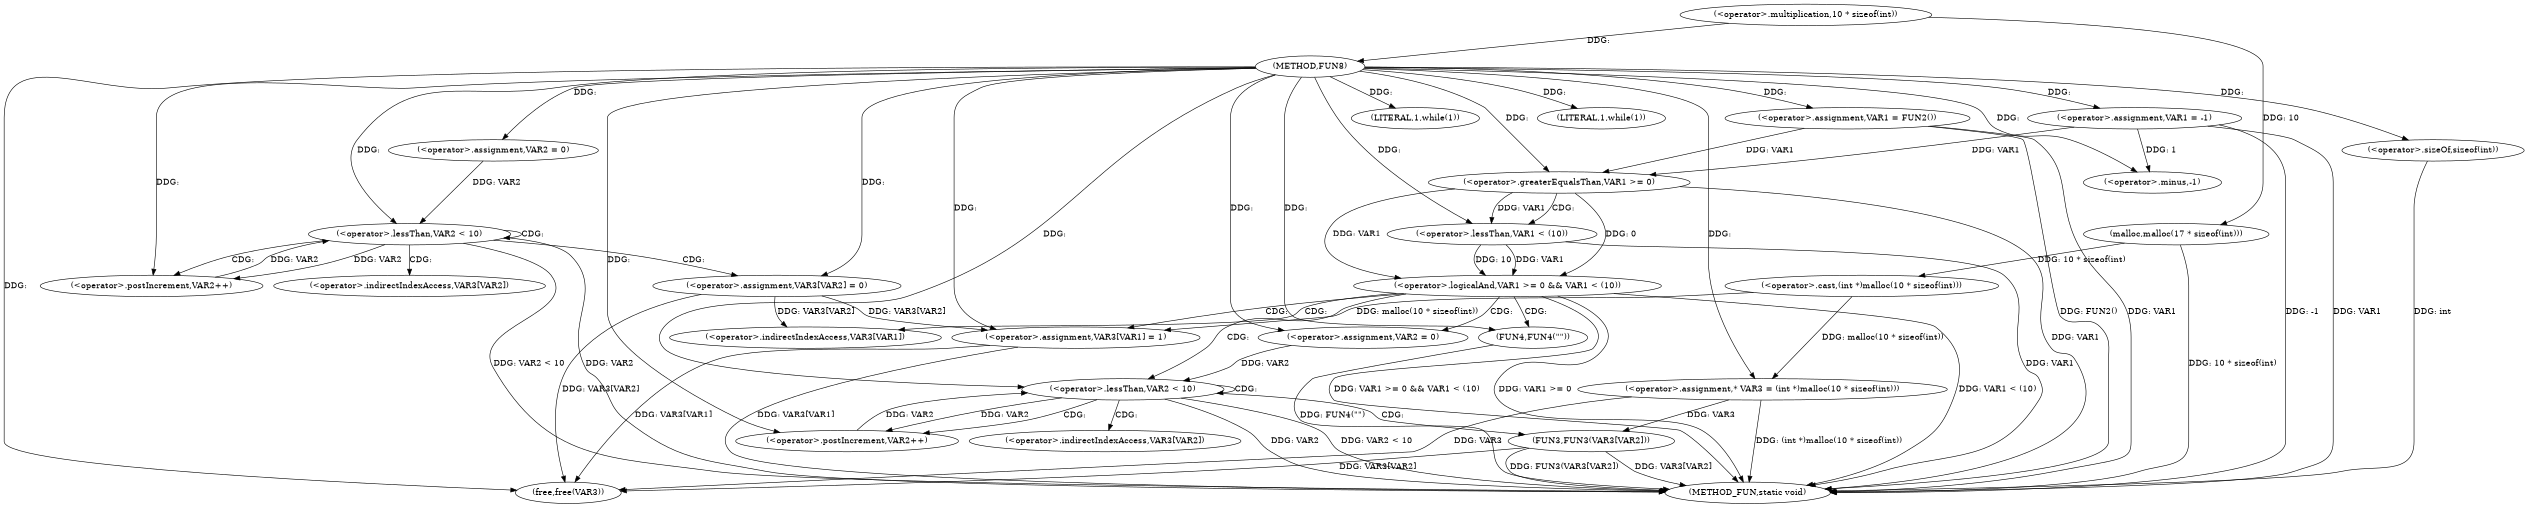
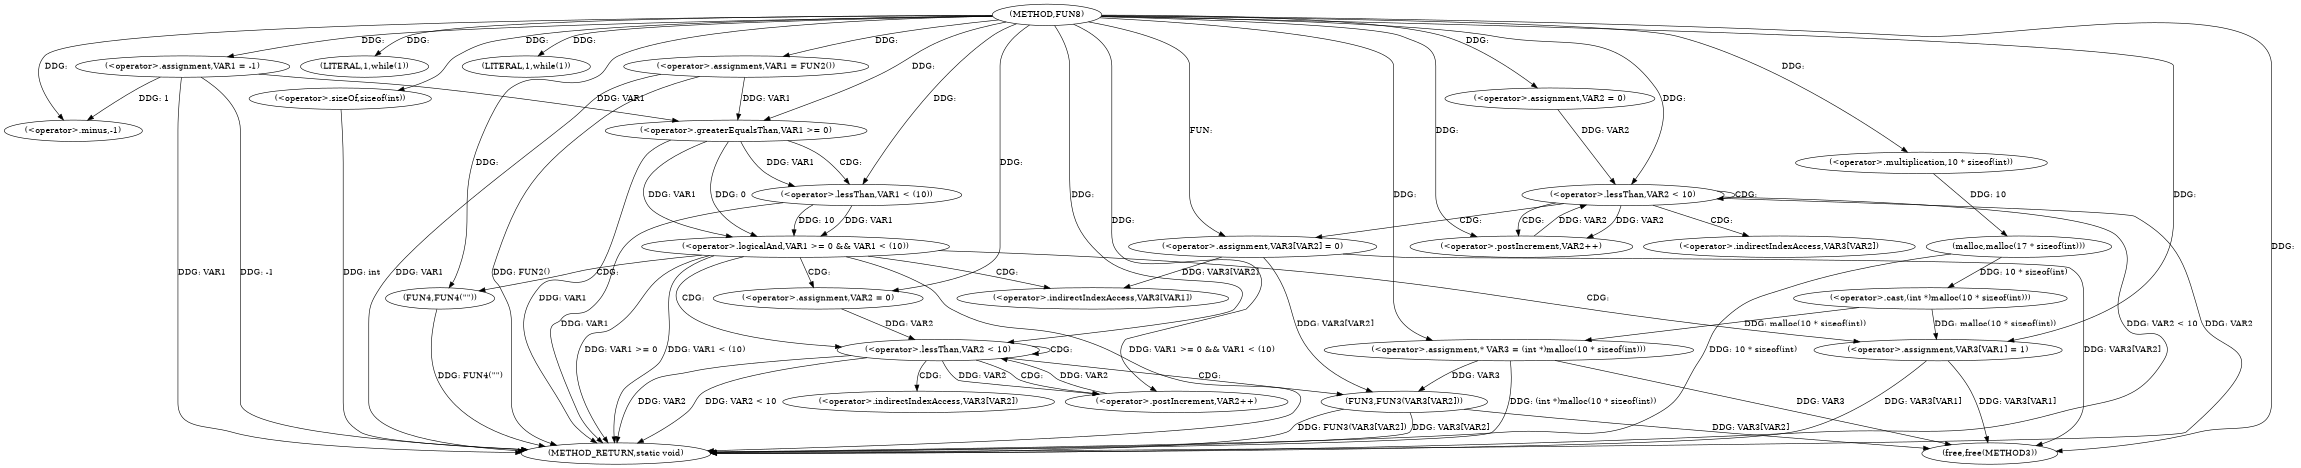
(1546, 42) -> (1681, 38)
(875, 182) -> (1202, 131)
(899, 321) -> (1300, 336)
(568, 493) -> (1990, 454)
(1748, 493) -> (616, 454)
